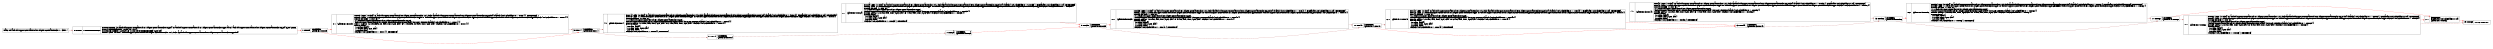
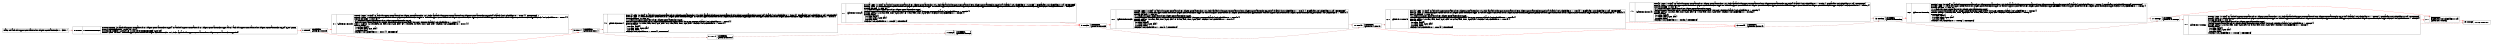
(1025, 30) -> (958, 25)
